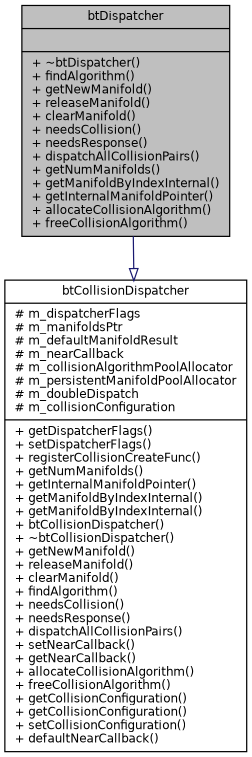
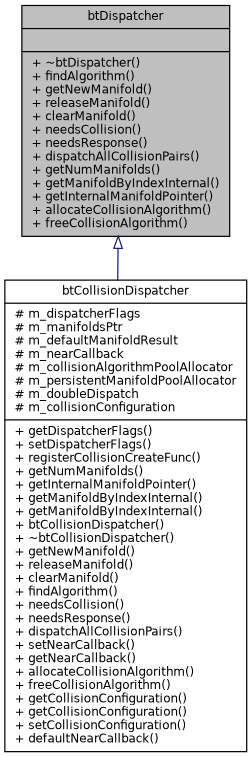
(134, 252) -> (118, 265)
